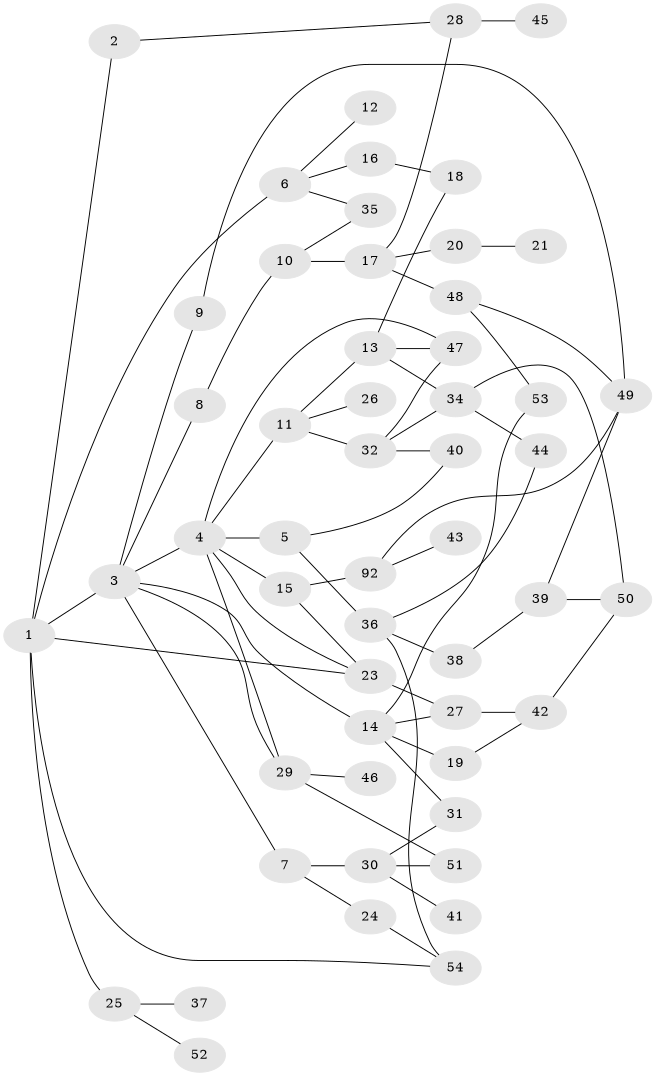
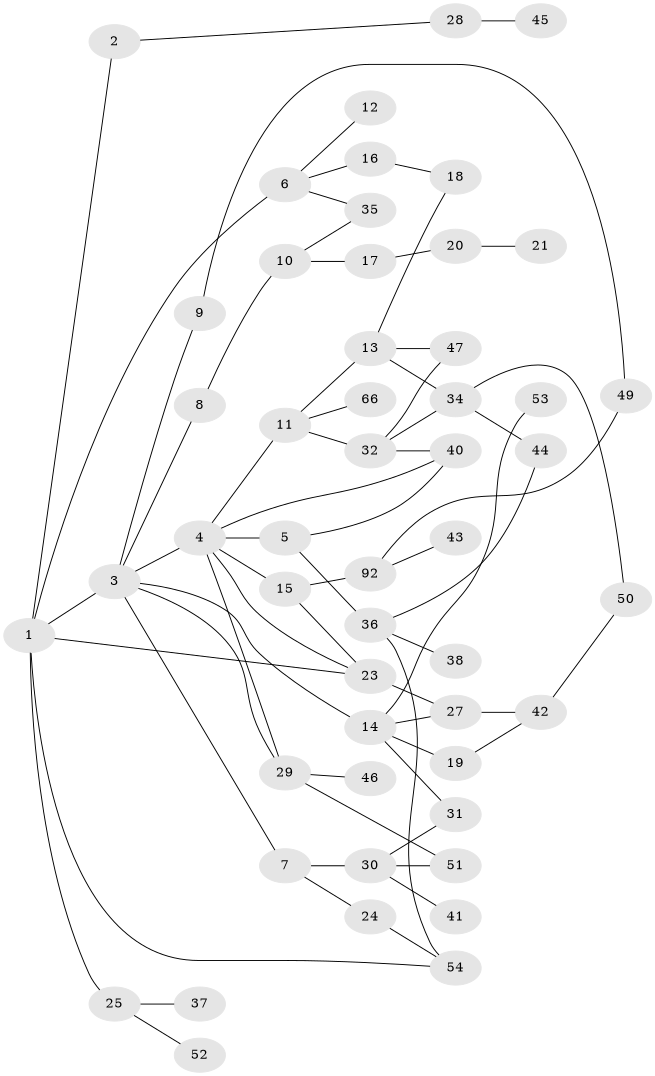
(426, 146) -> none
(456, 297) -> none
(282, 368) -> (328, 494)
(370, 400) -> (370, 400)
(541, 600) -> none
